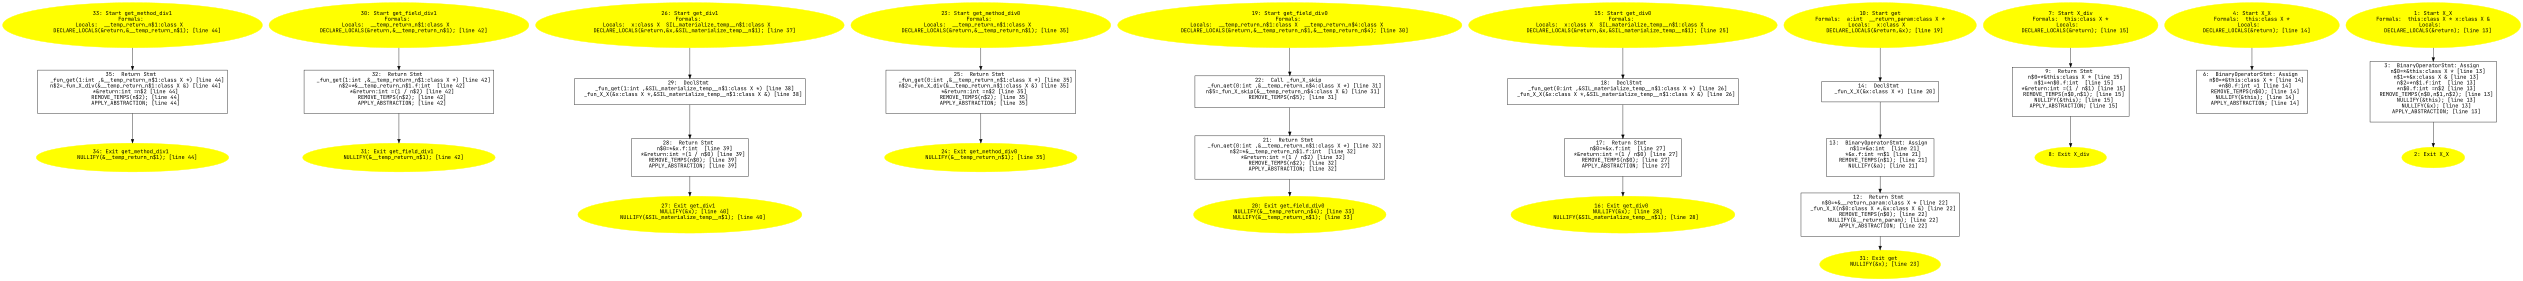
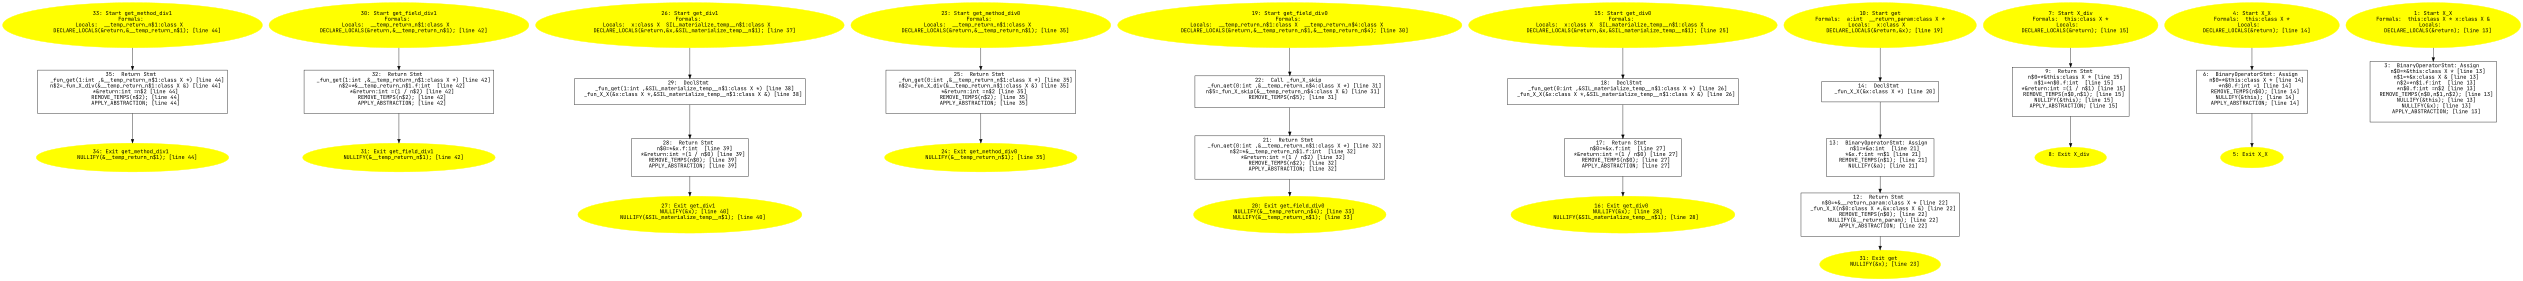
none -> (2252, 158)
(2433, 158) -> none
